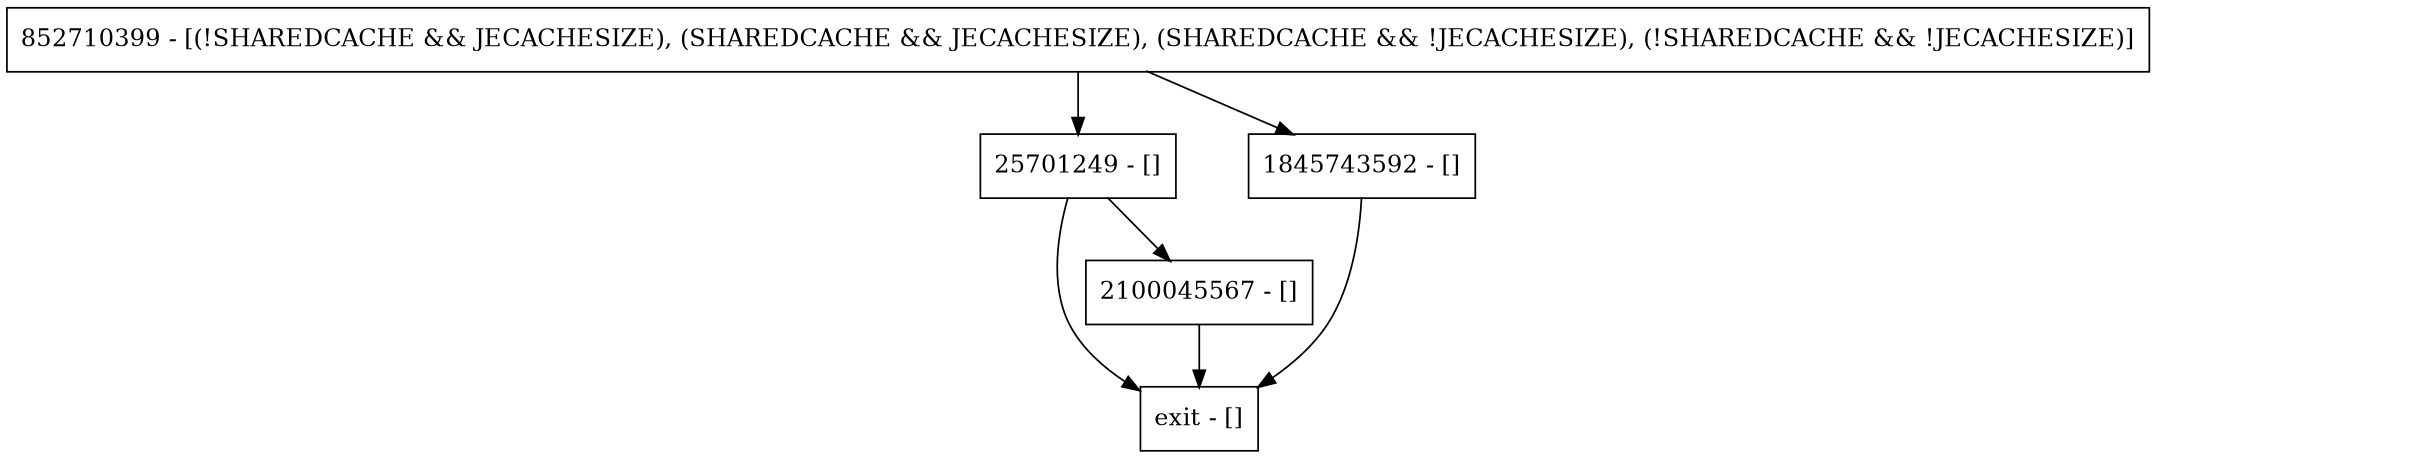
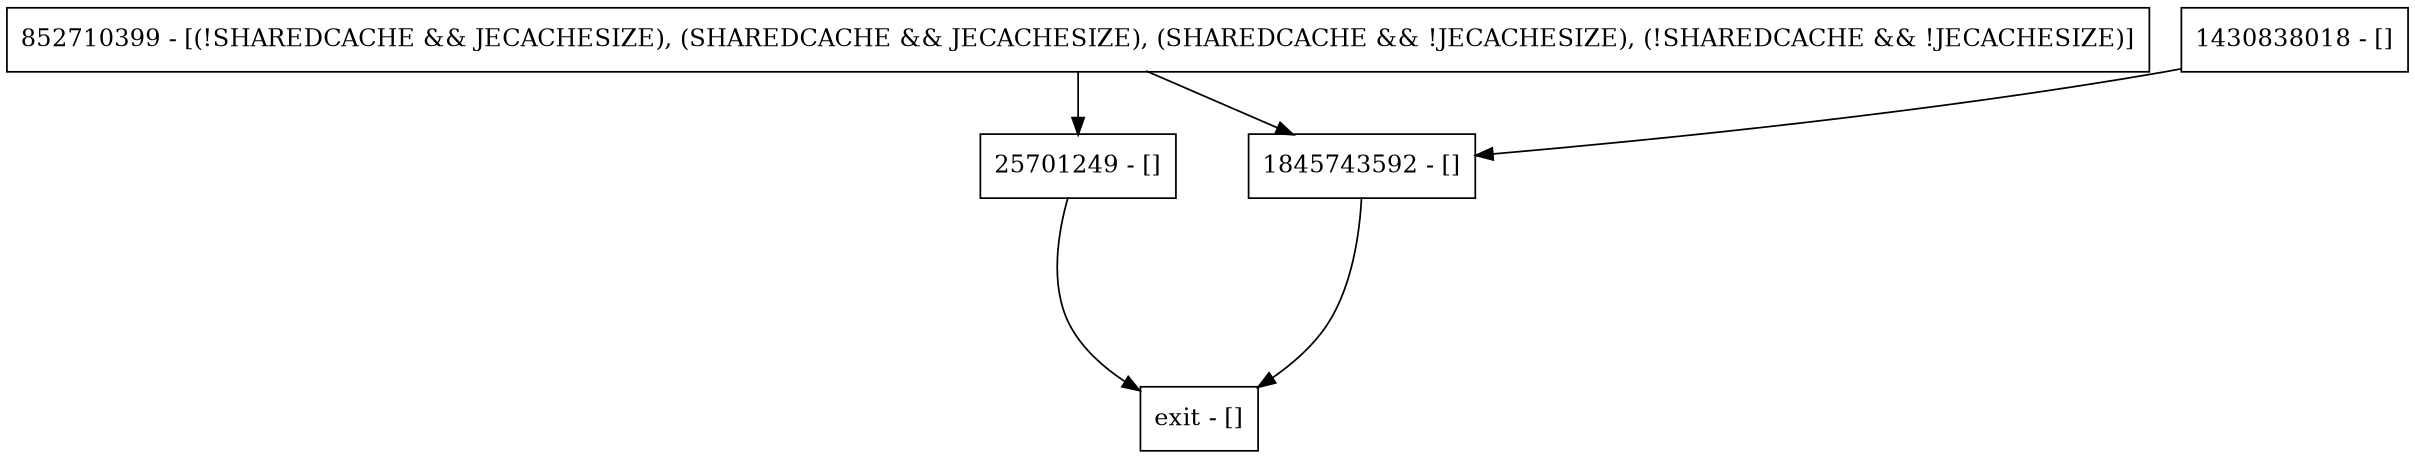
none -> (2295, 40)
(1199, 292) -> none
